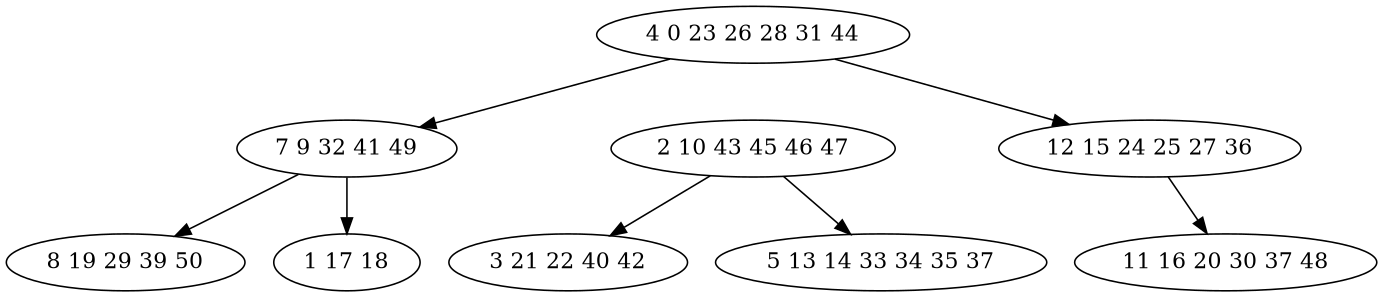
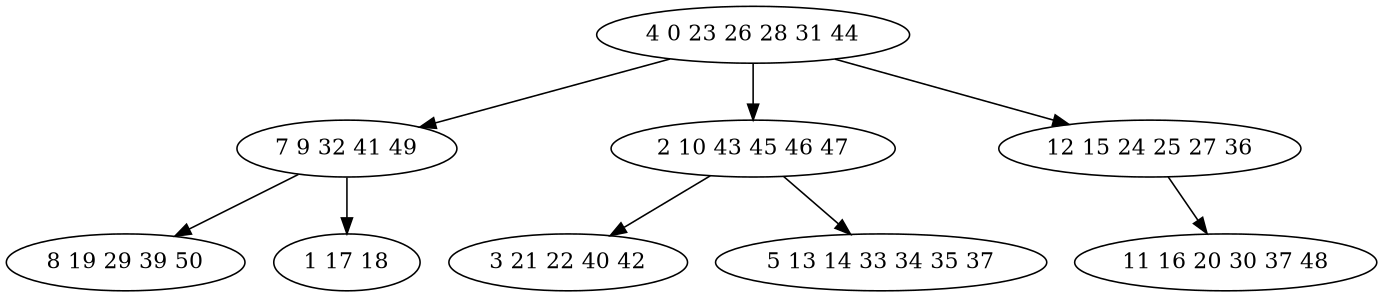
none -> (753, 84)
